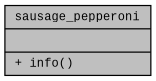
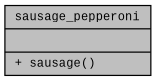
(45, 63) -> (56, 63)
